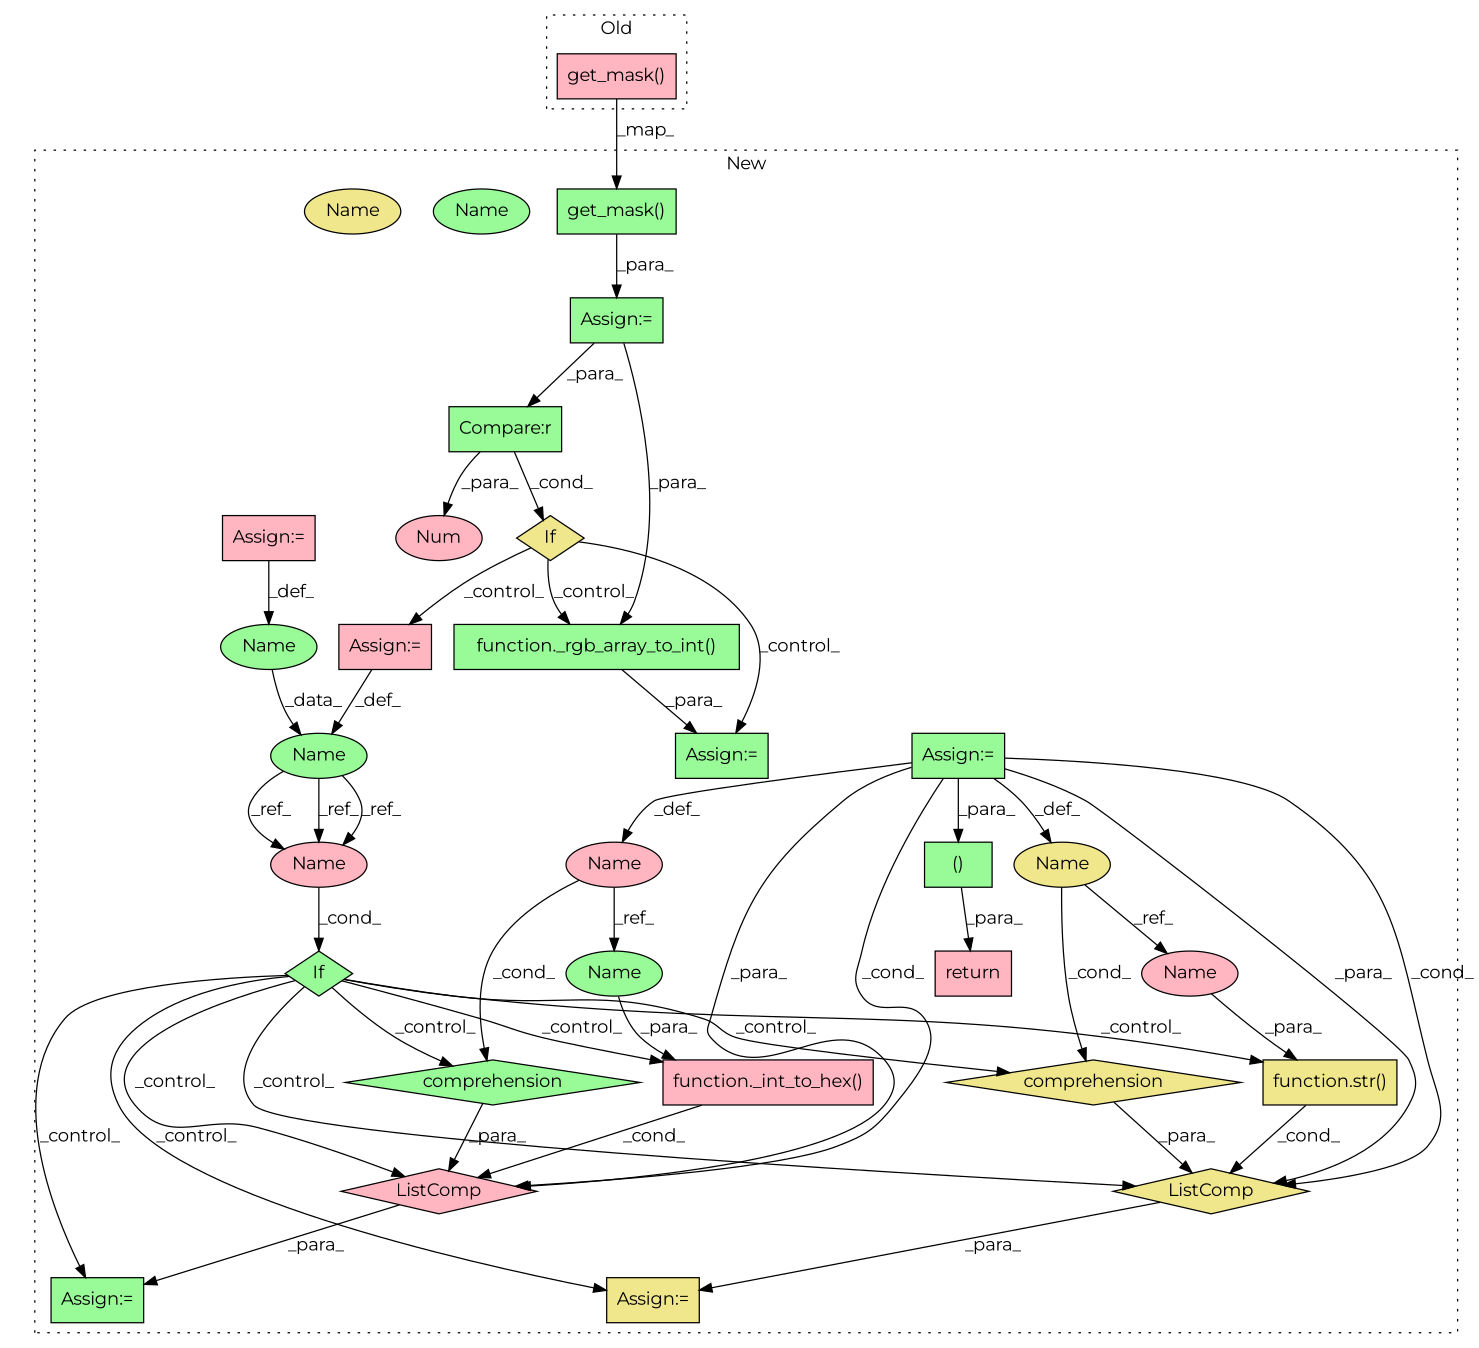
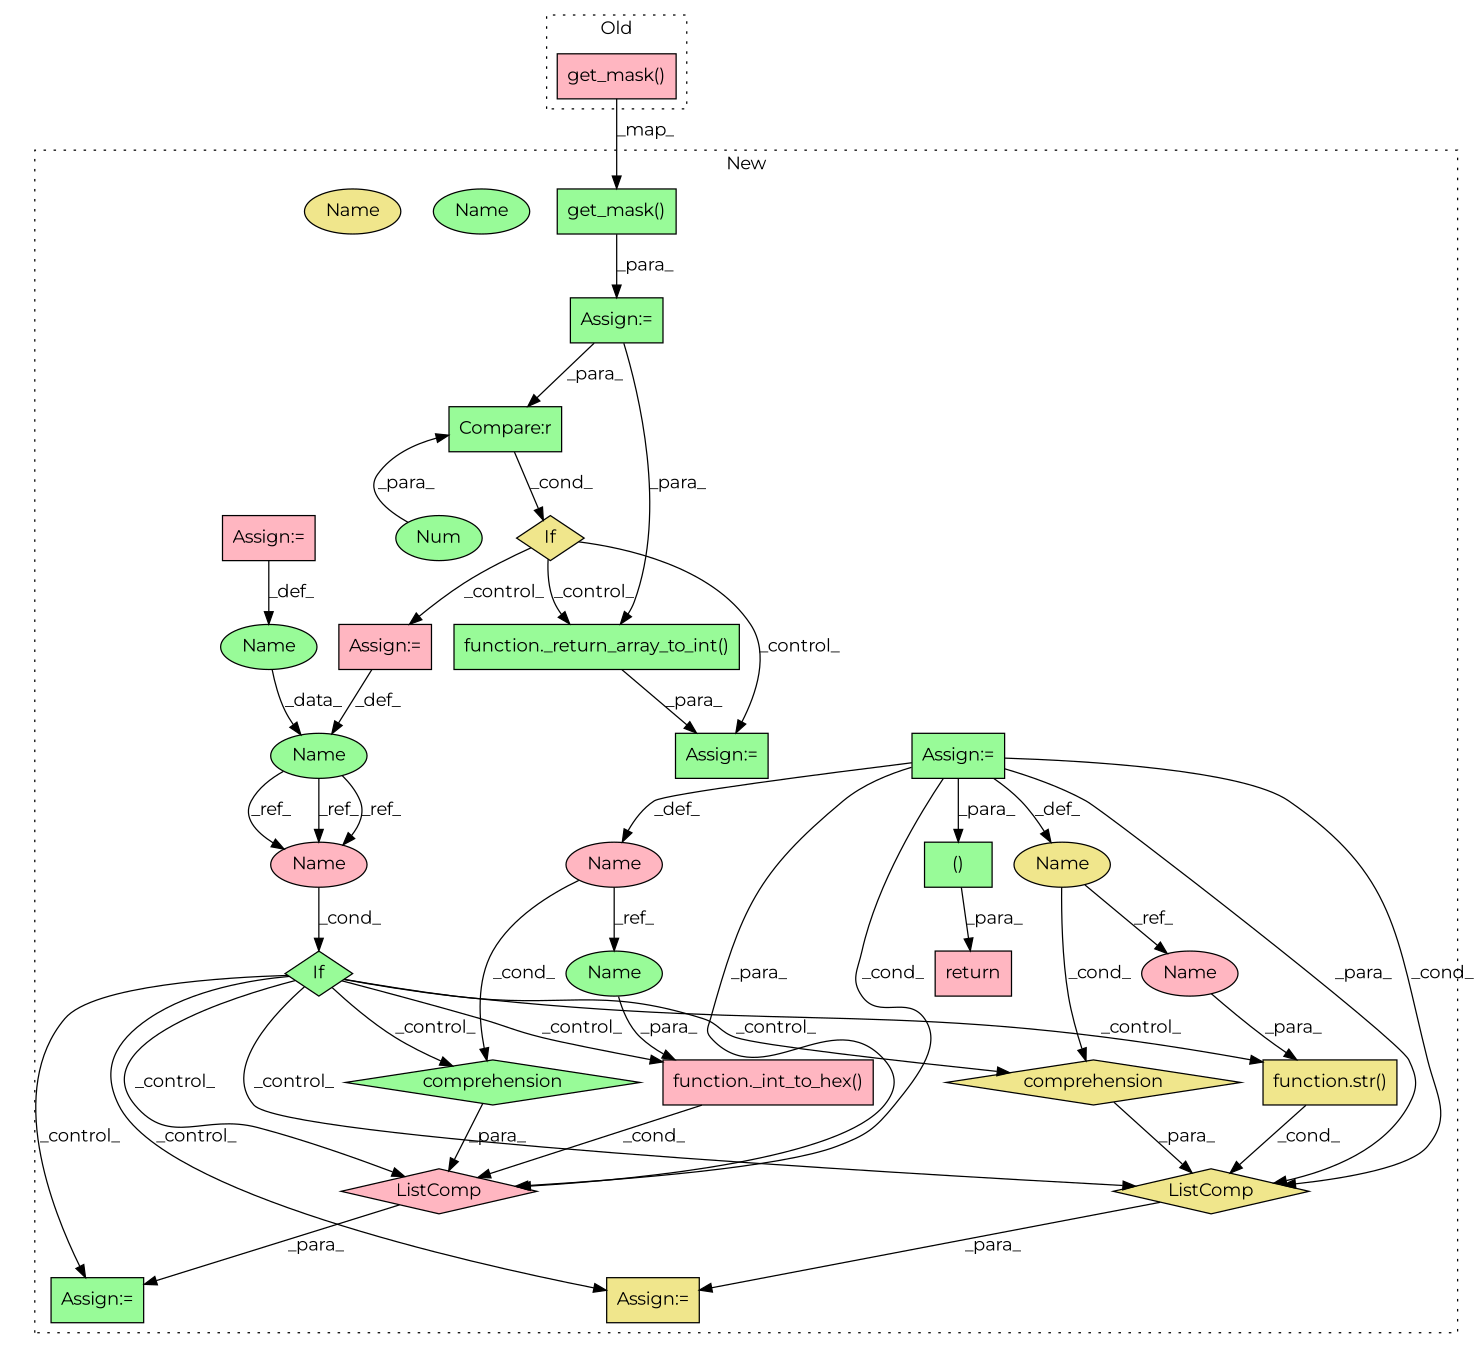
(461, 476) -> (380, 472)
(439, 538) -> (439, 538)
(597, 647) -> (597, 647)
